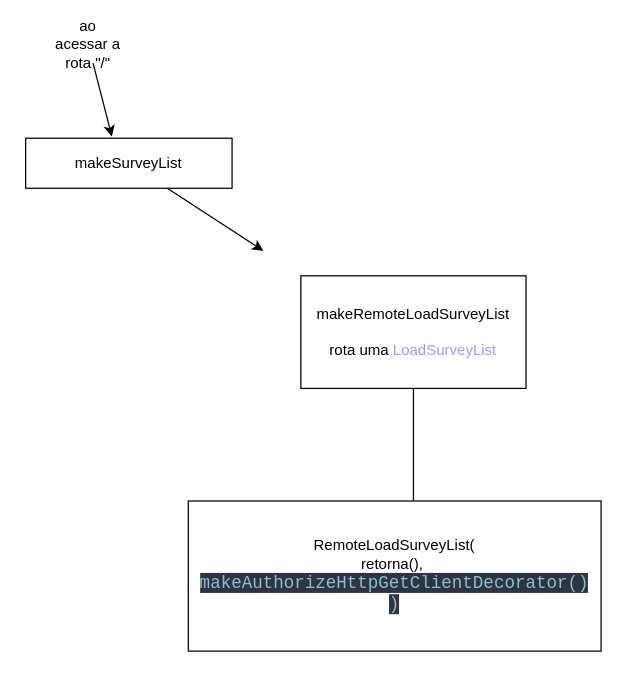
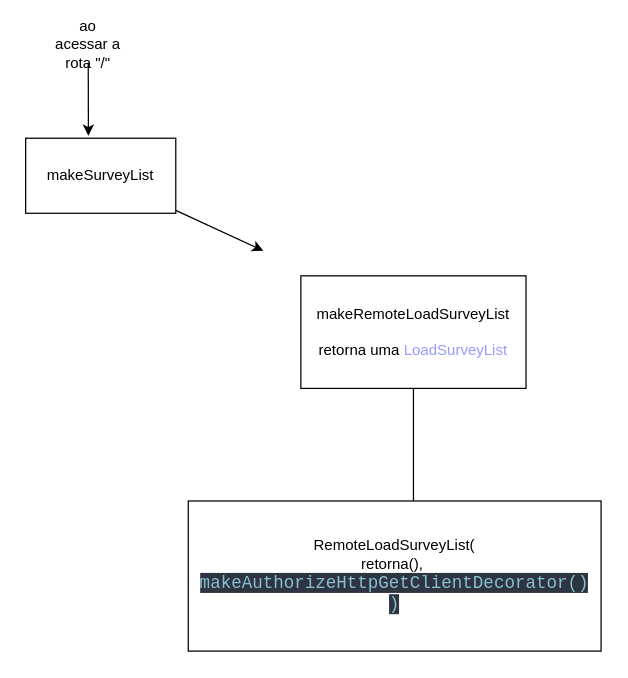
(129, 163) -> (101, 176)
(413, 332) -> (413, 332)
